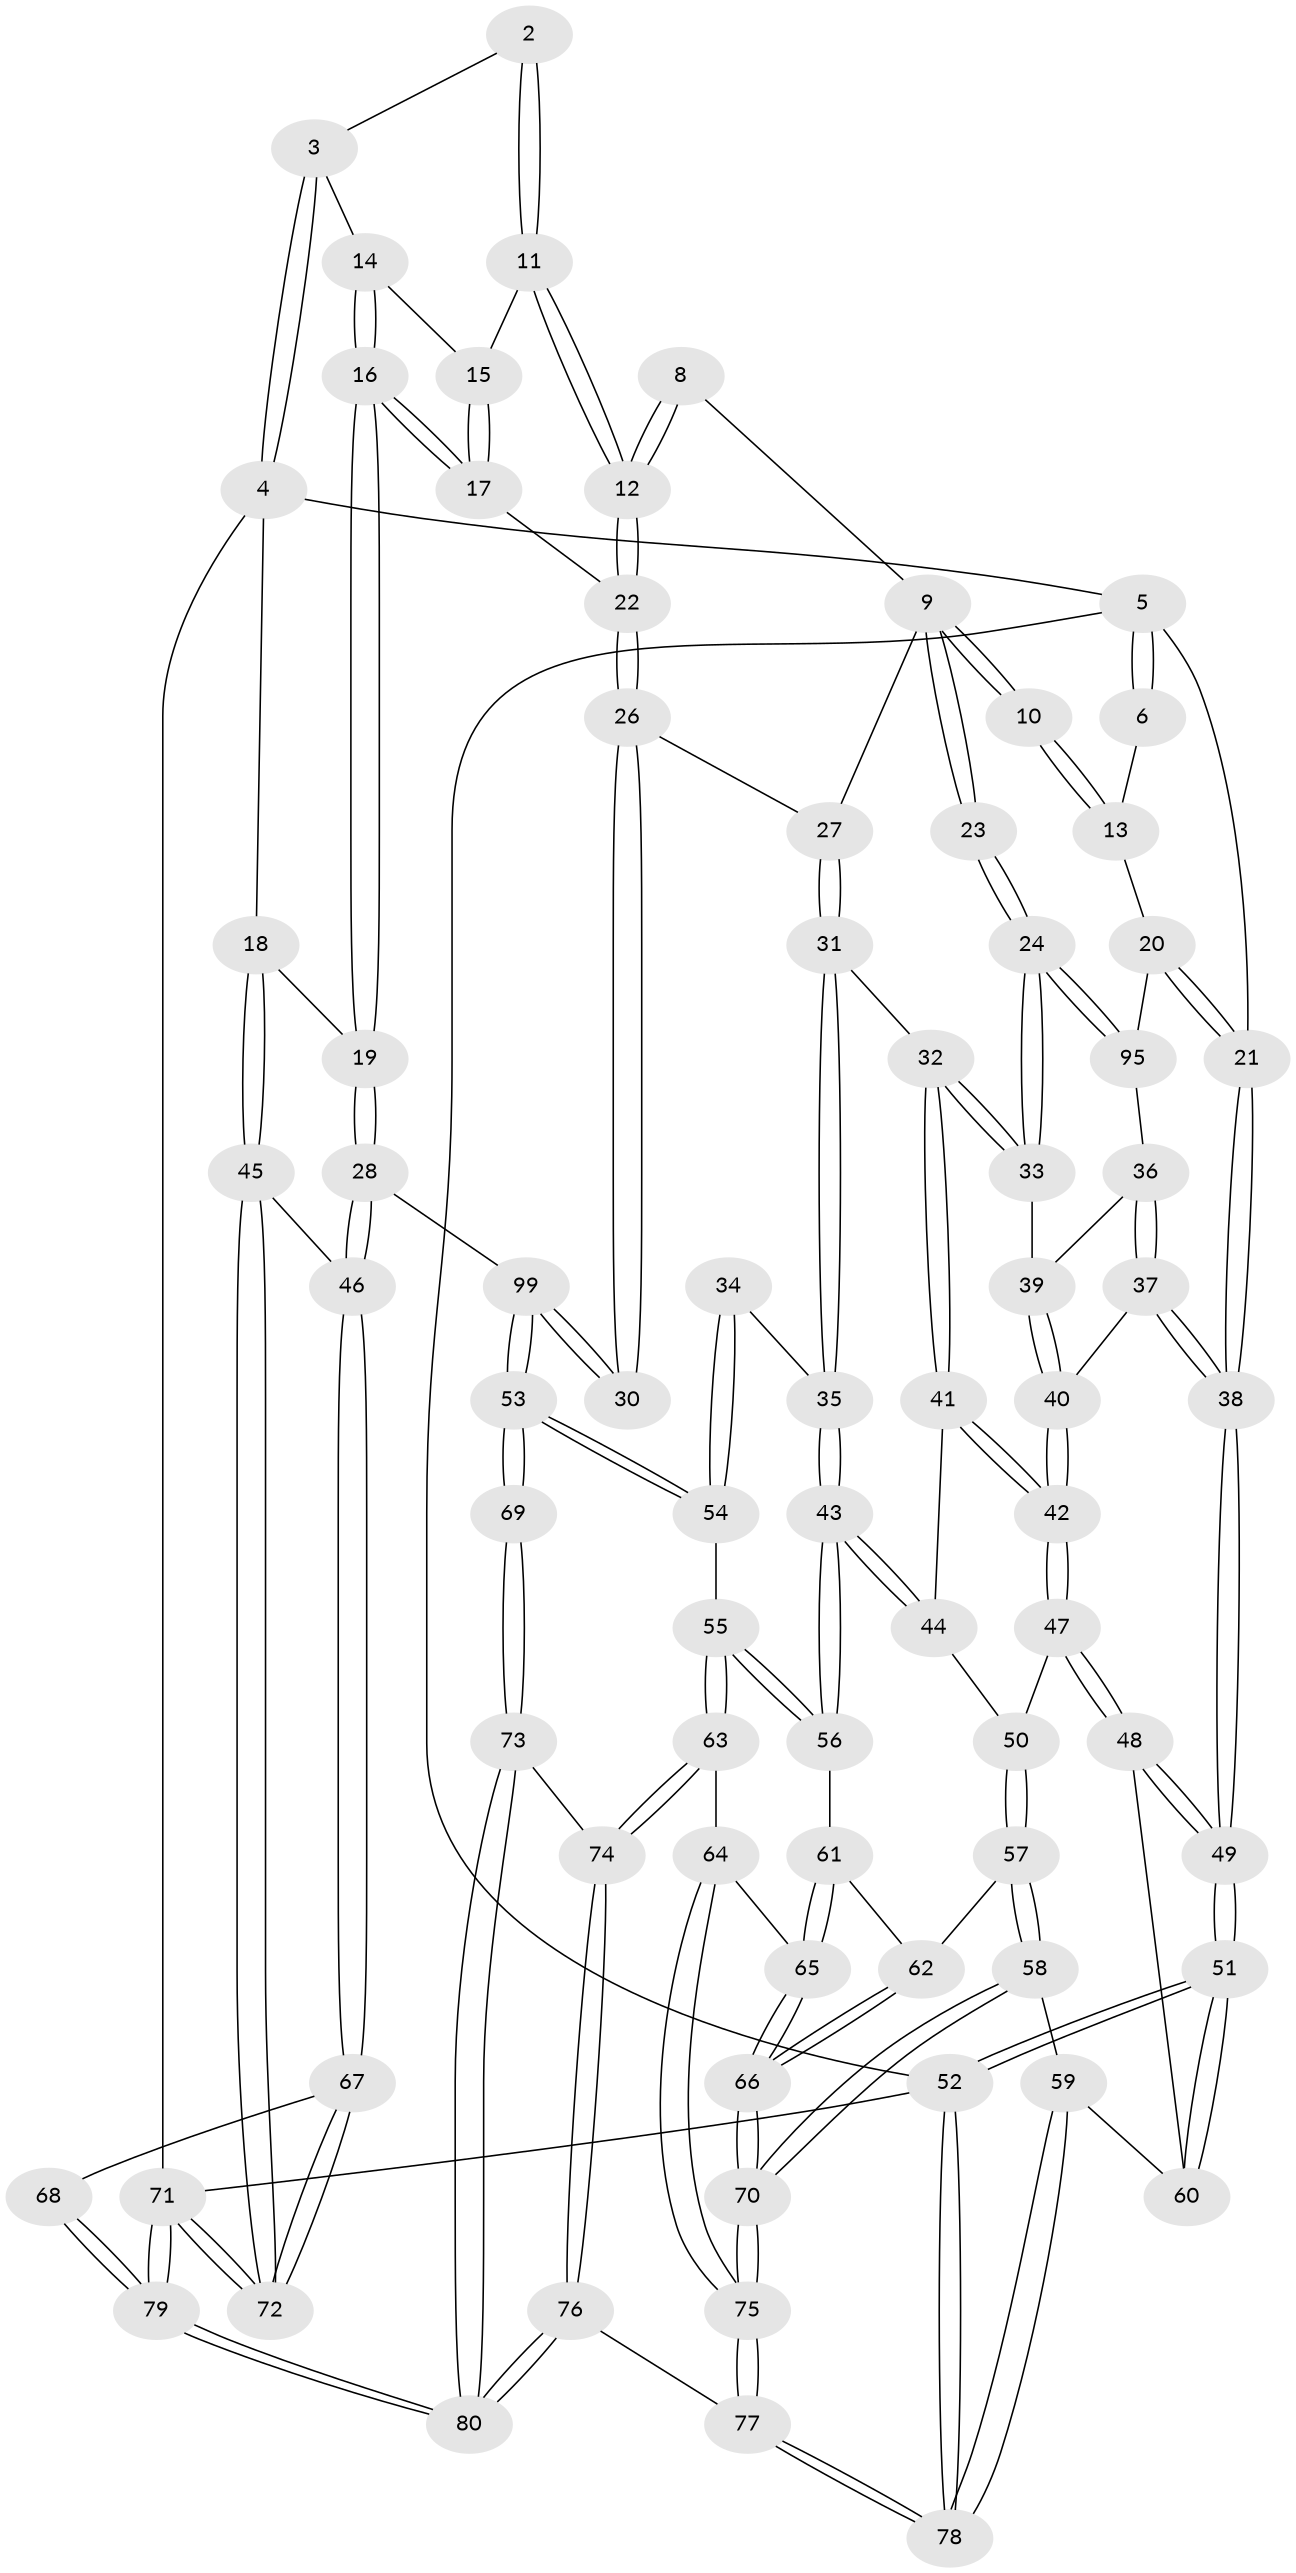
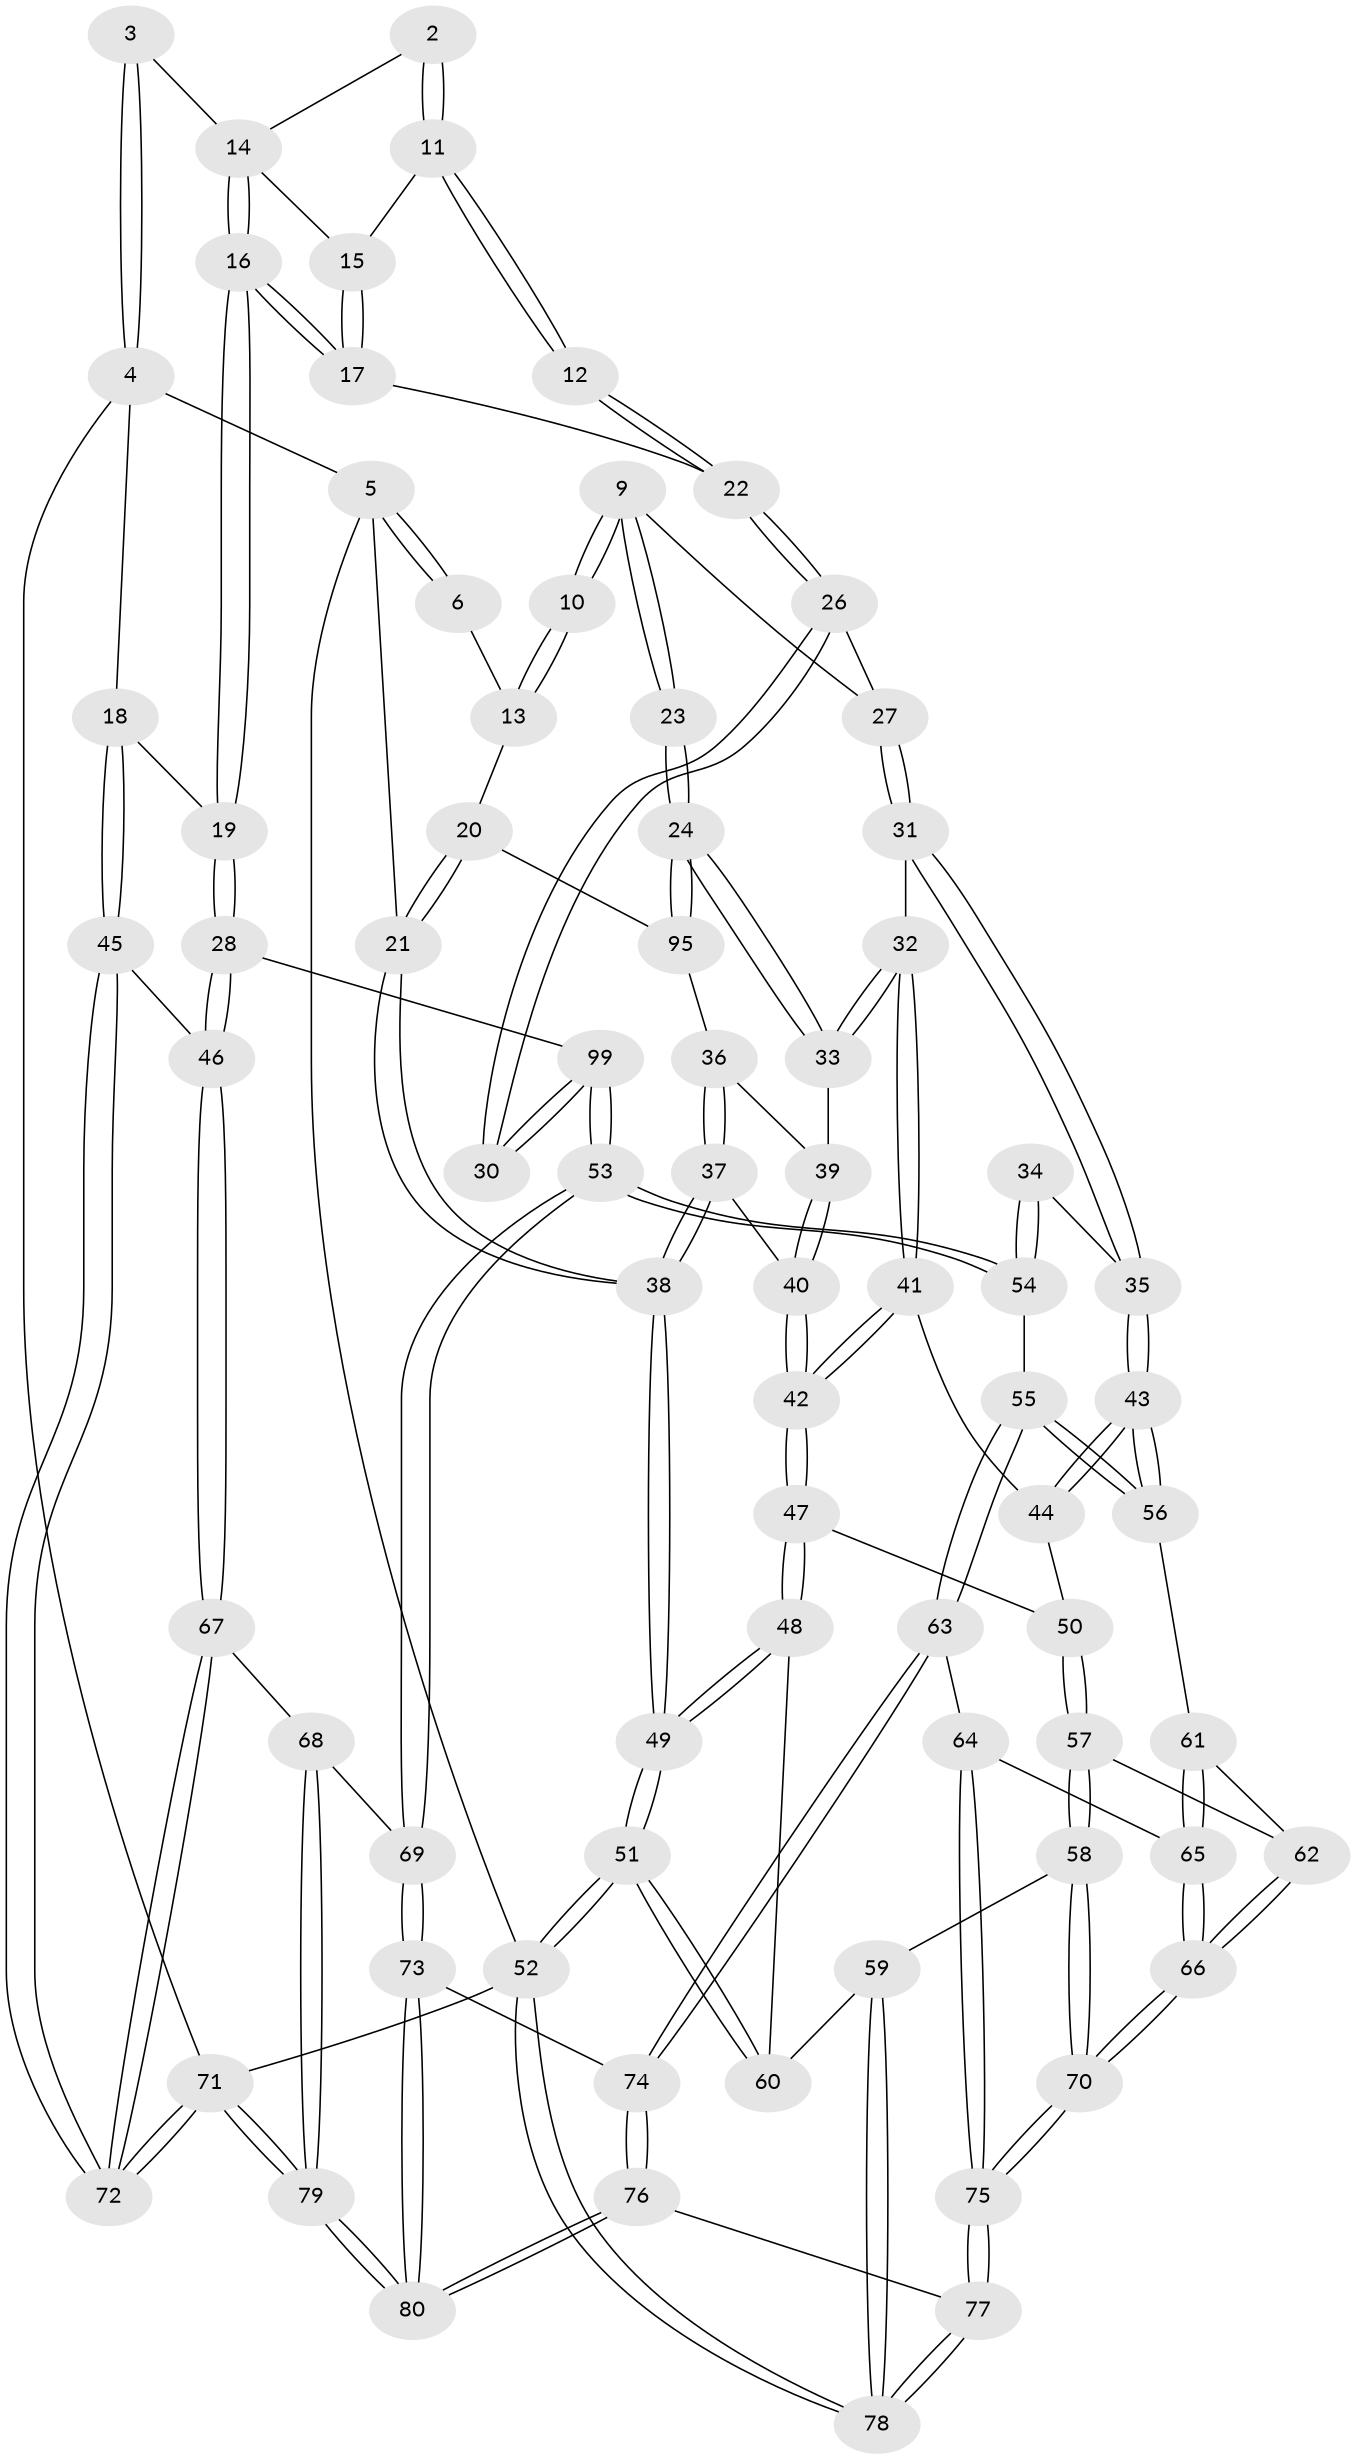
(422, 92) -> (336, 92)
(681, 376) -> none
none -> (362, 1799)
